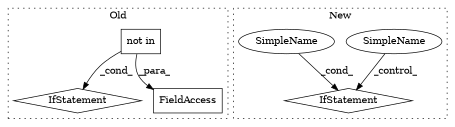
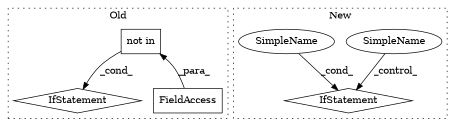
(137, 72) -> (177, 72)
